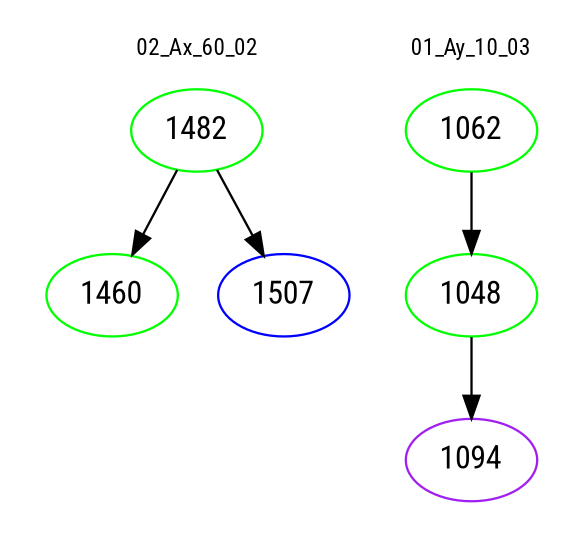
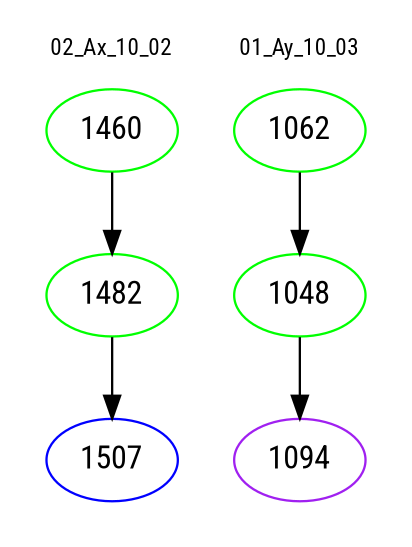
(198, 49) -> (112, 49)
(160, 202) -> (112, 202)
